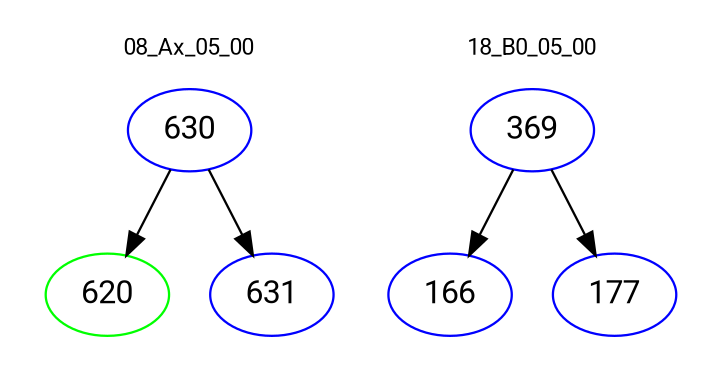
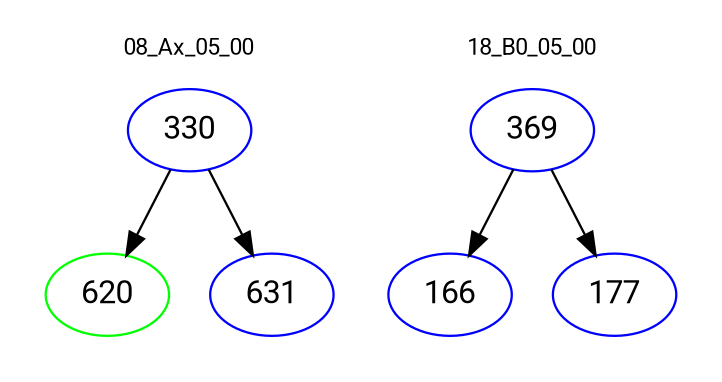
(190, 130) -> (190, 130)
